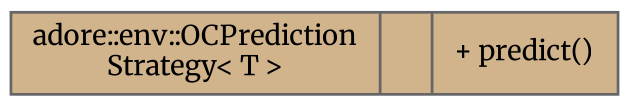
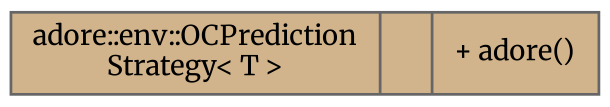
(525, 52) -> (515, 52)
